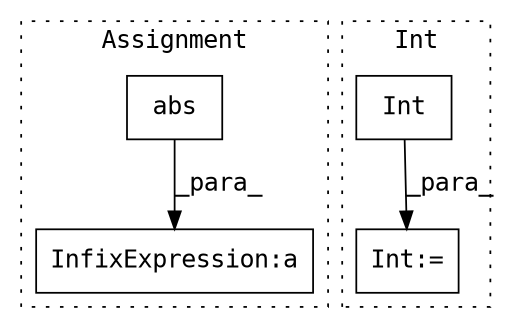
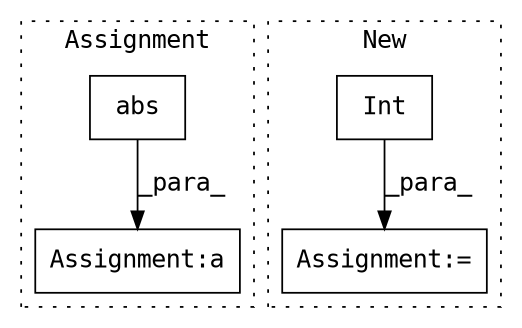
(416, 41) -> (385, 41)
(175, 261) -> (138, 261)
(407, 261) -> (385, 261)
